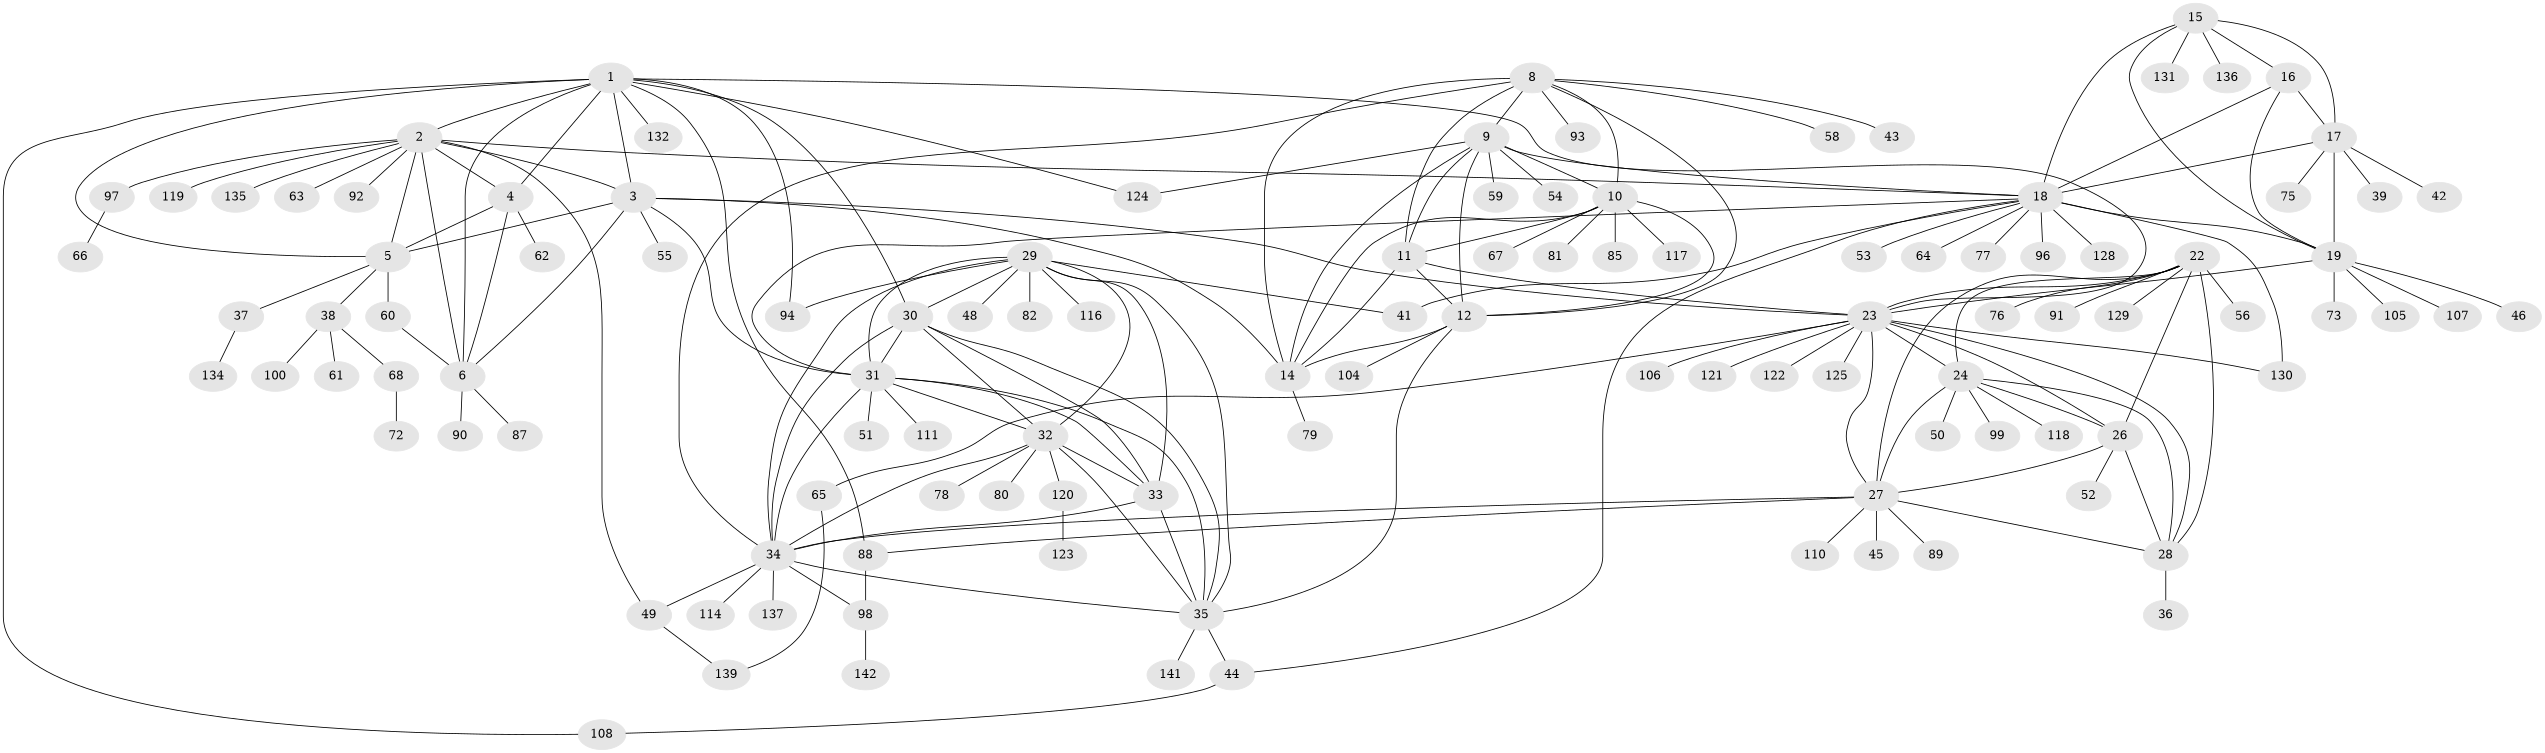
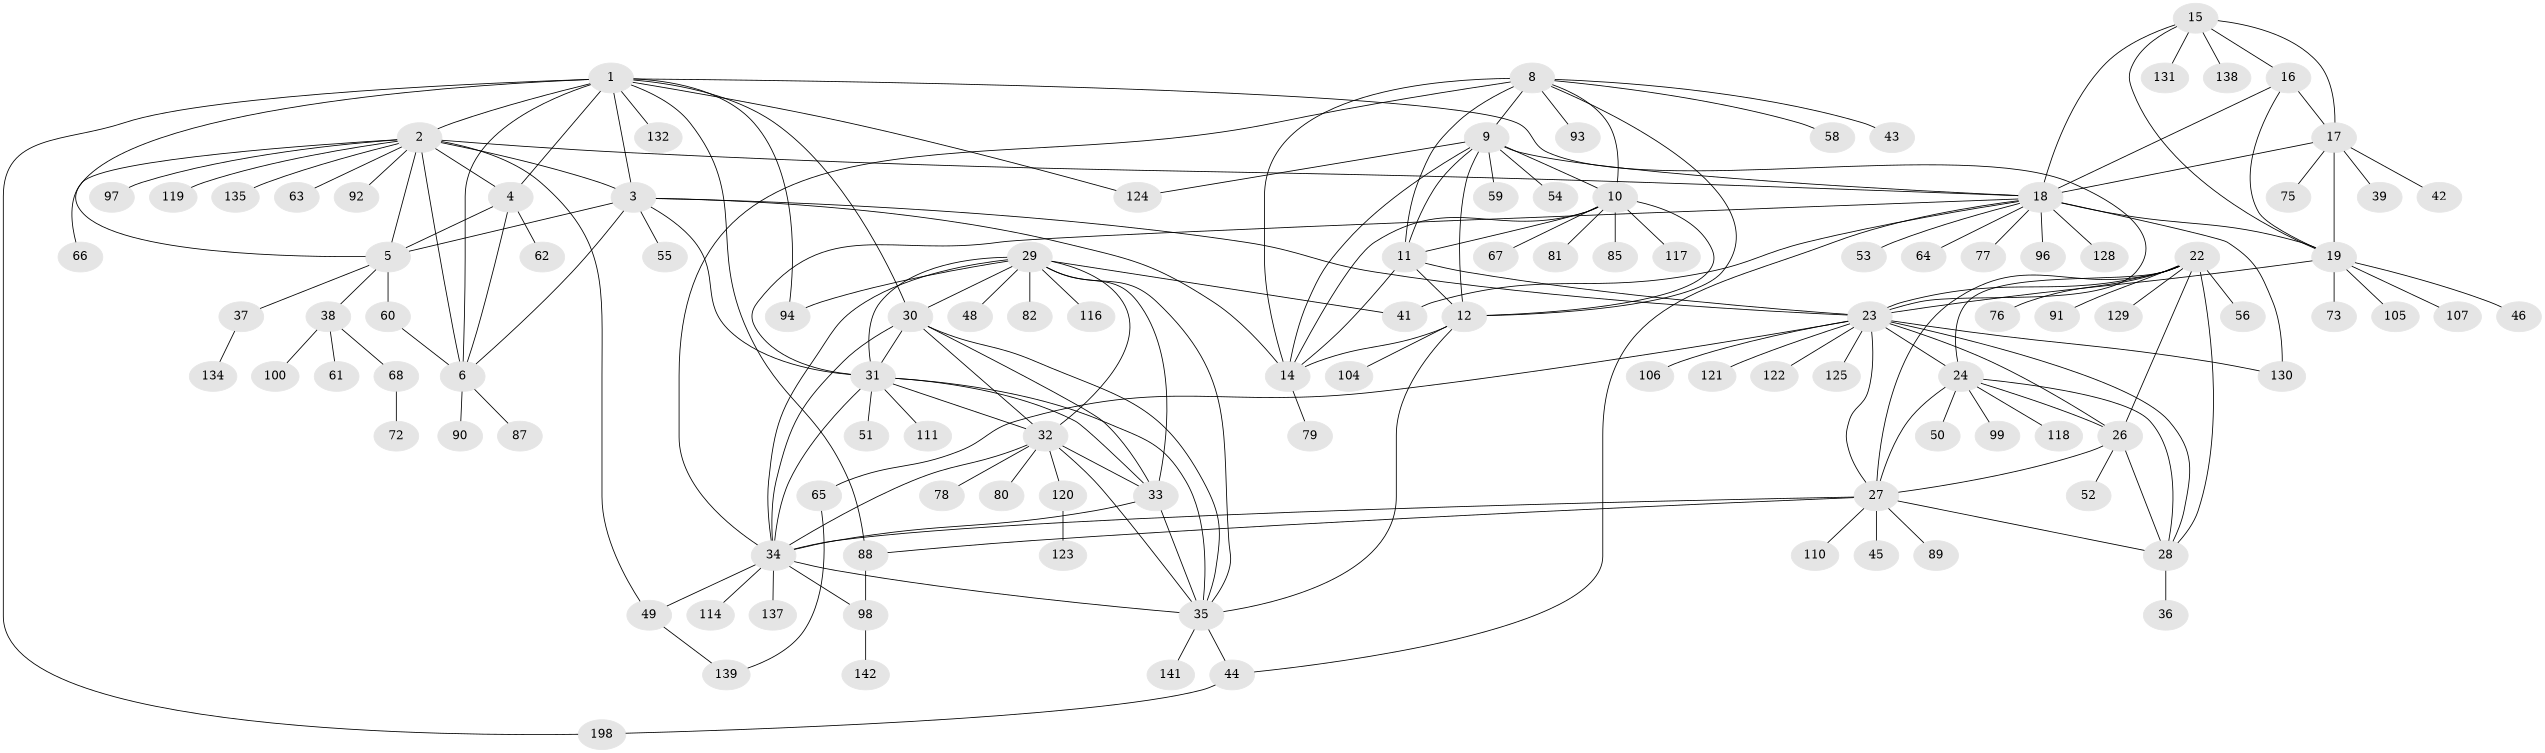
(2227, 78) -> (2227, 78)
(96, 228) -> (207, 155)
(602, 735) -> (602, 735)
